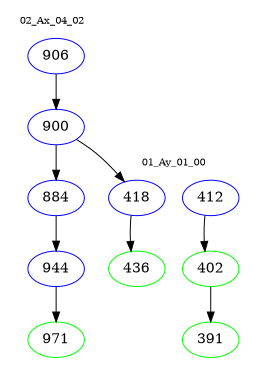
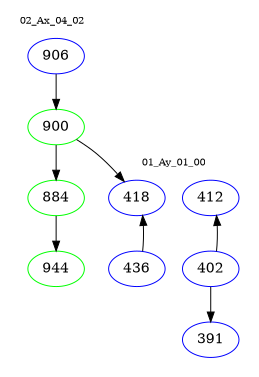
(56, 127) -> (56, 127)
(56, 198) -> (56, 198)
(130, 228) -> (143, 238)
(204, 228) -> (217, 238)
(56, 269) -> (56, 269)
(137, 269) -> (137, 269)
(211, 269) -> (211, 269)
(56, 340) -> none
(211, 340) -> (211, 340)
